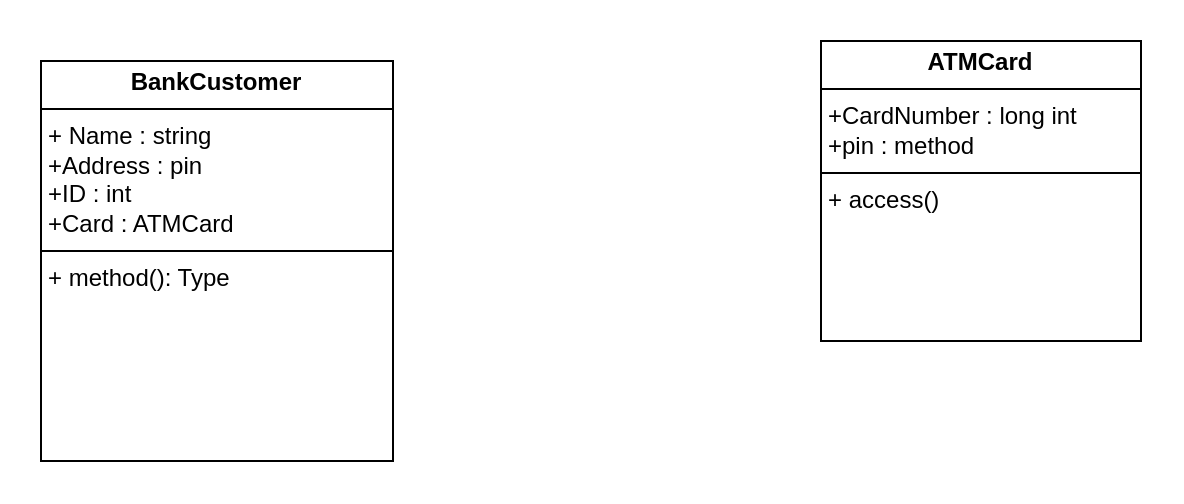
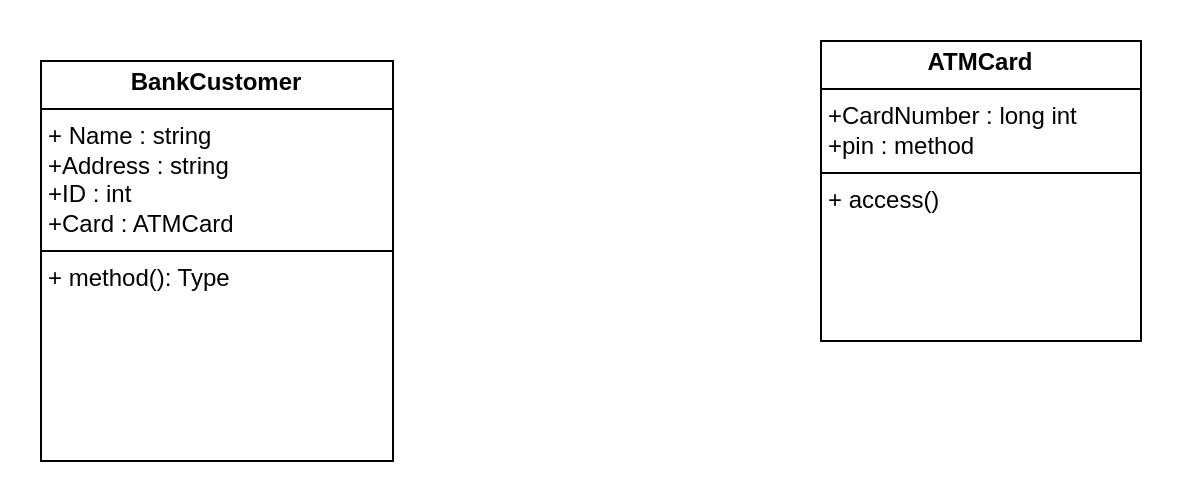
(139, 147) -> (143, 147)
